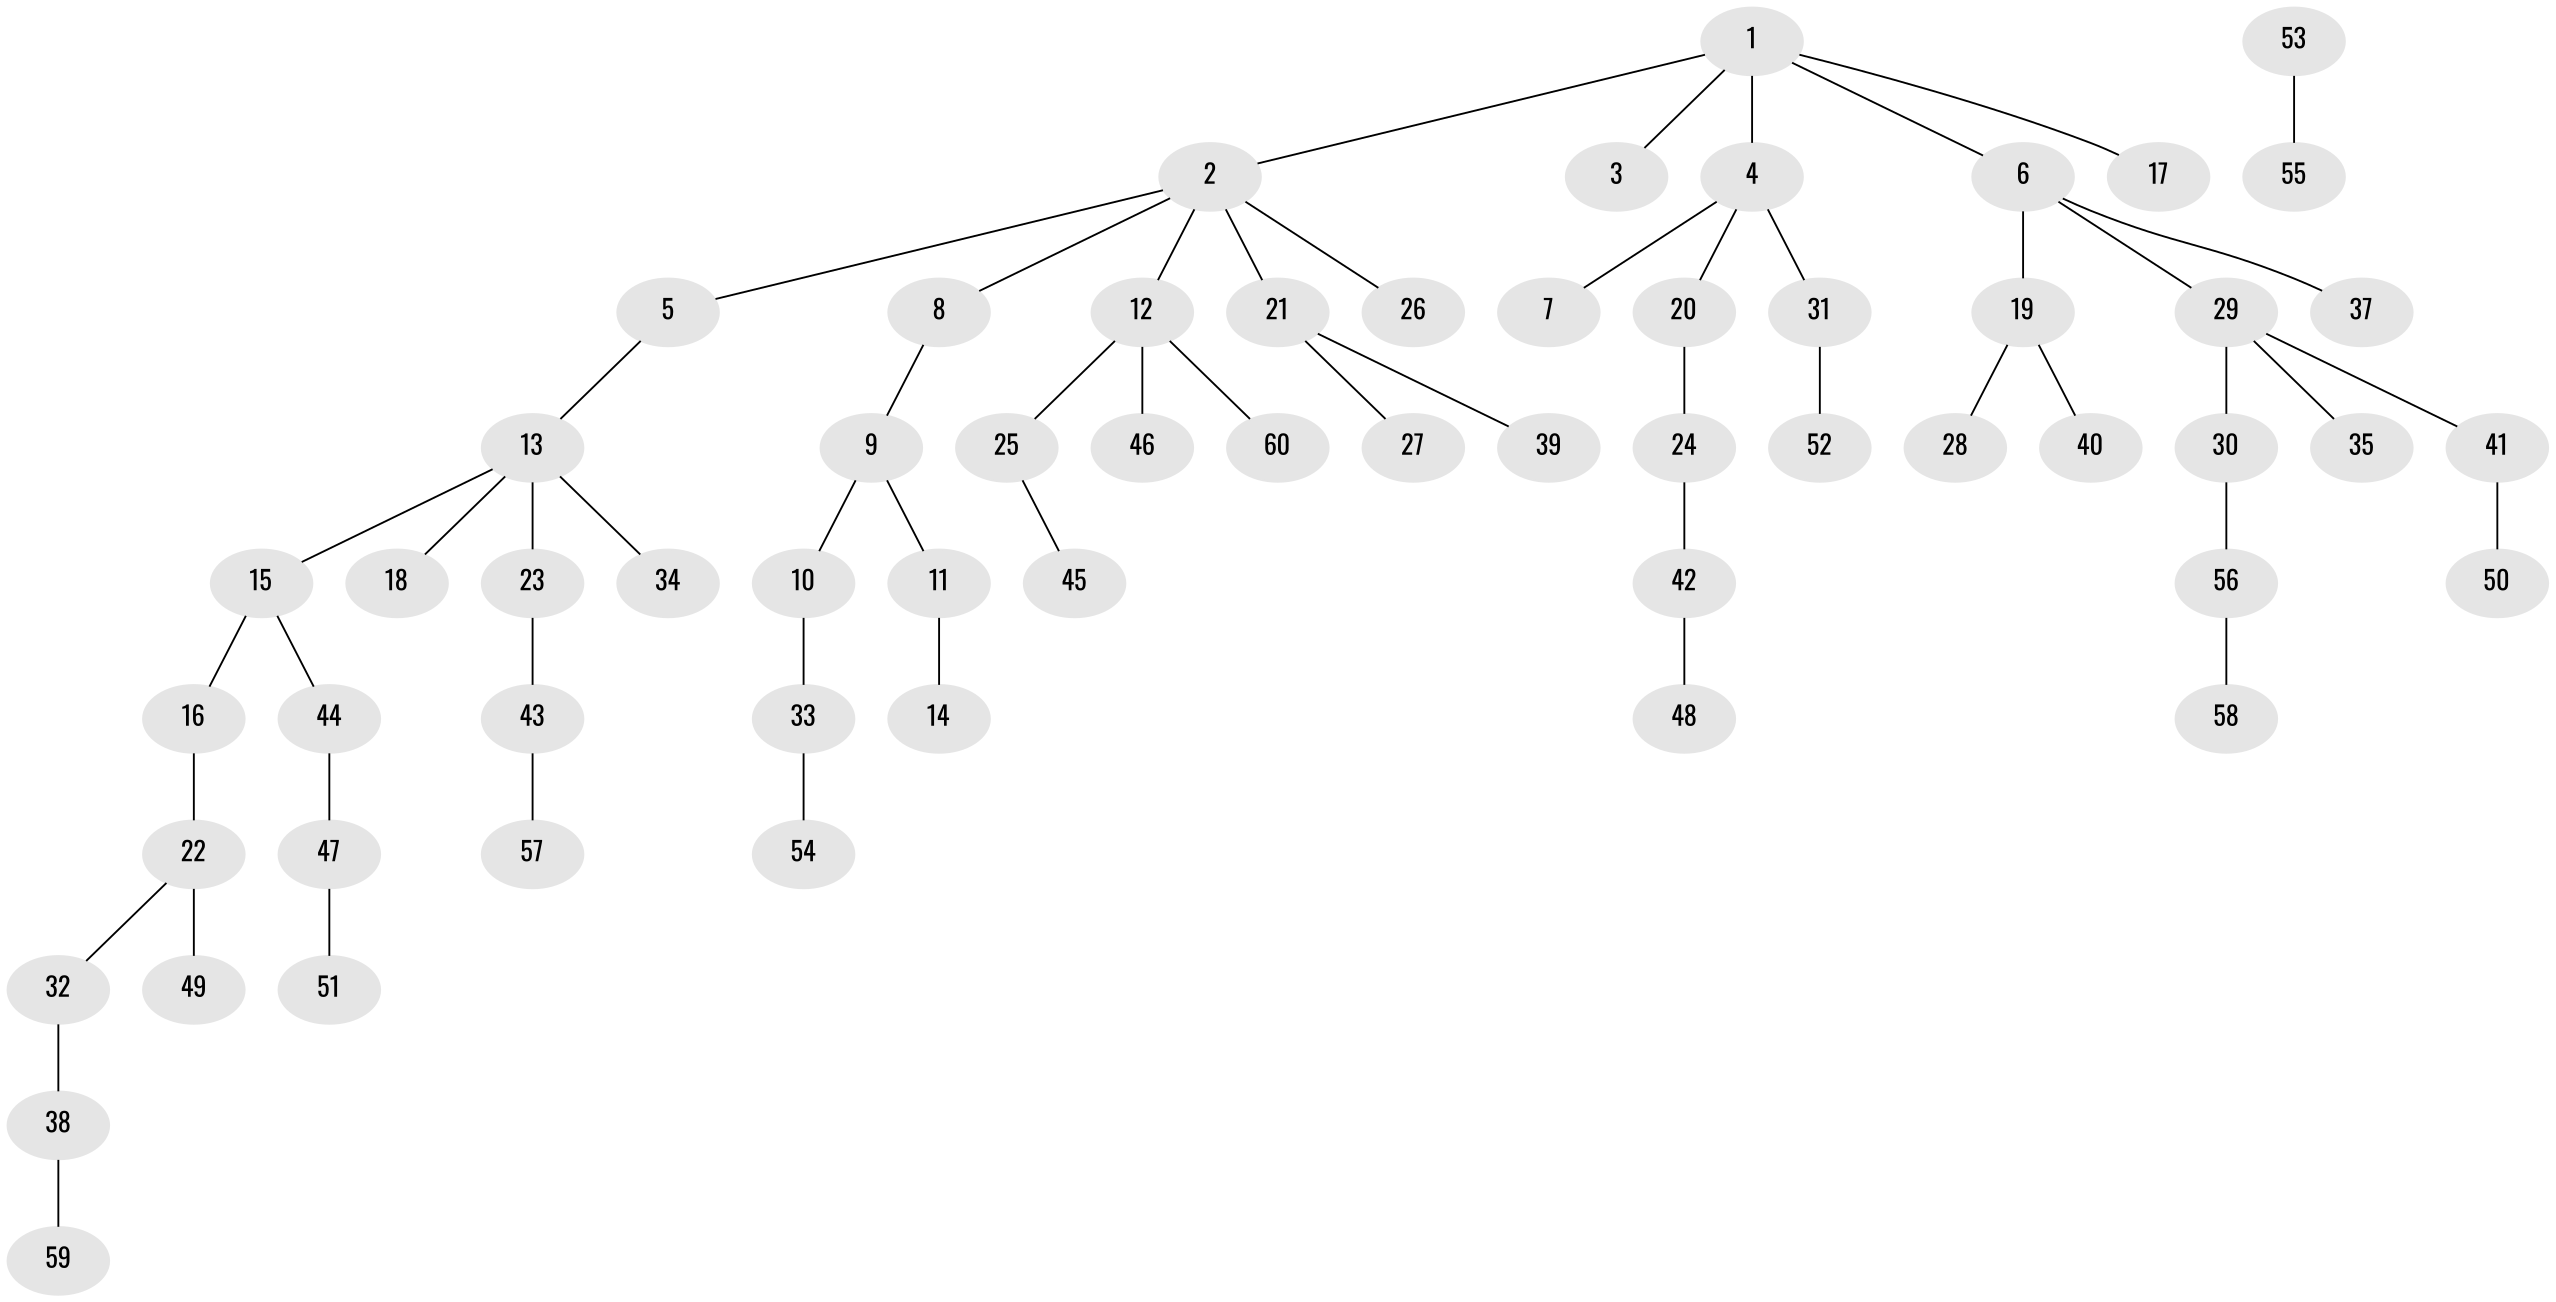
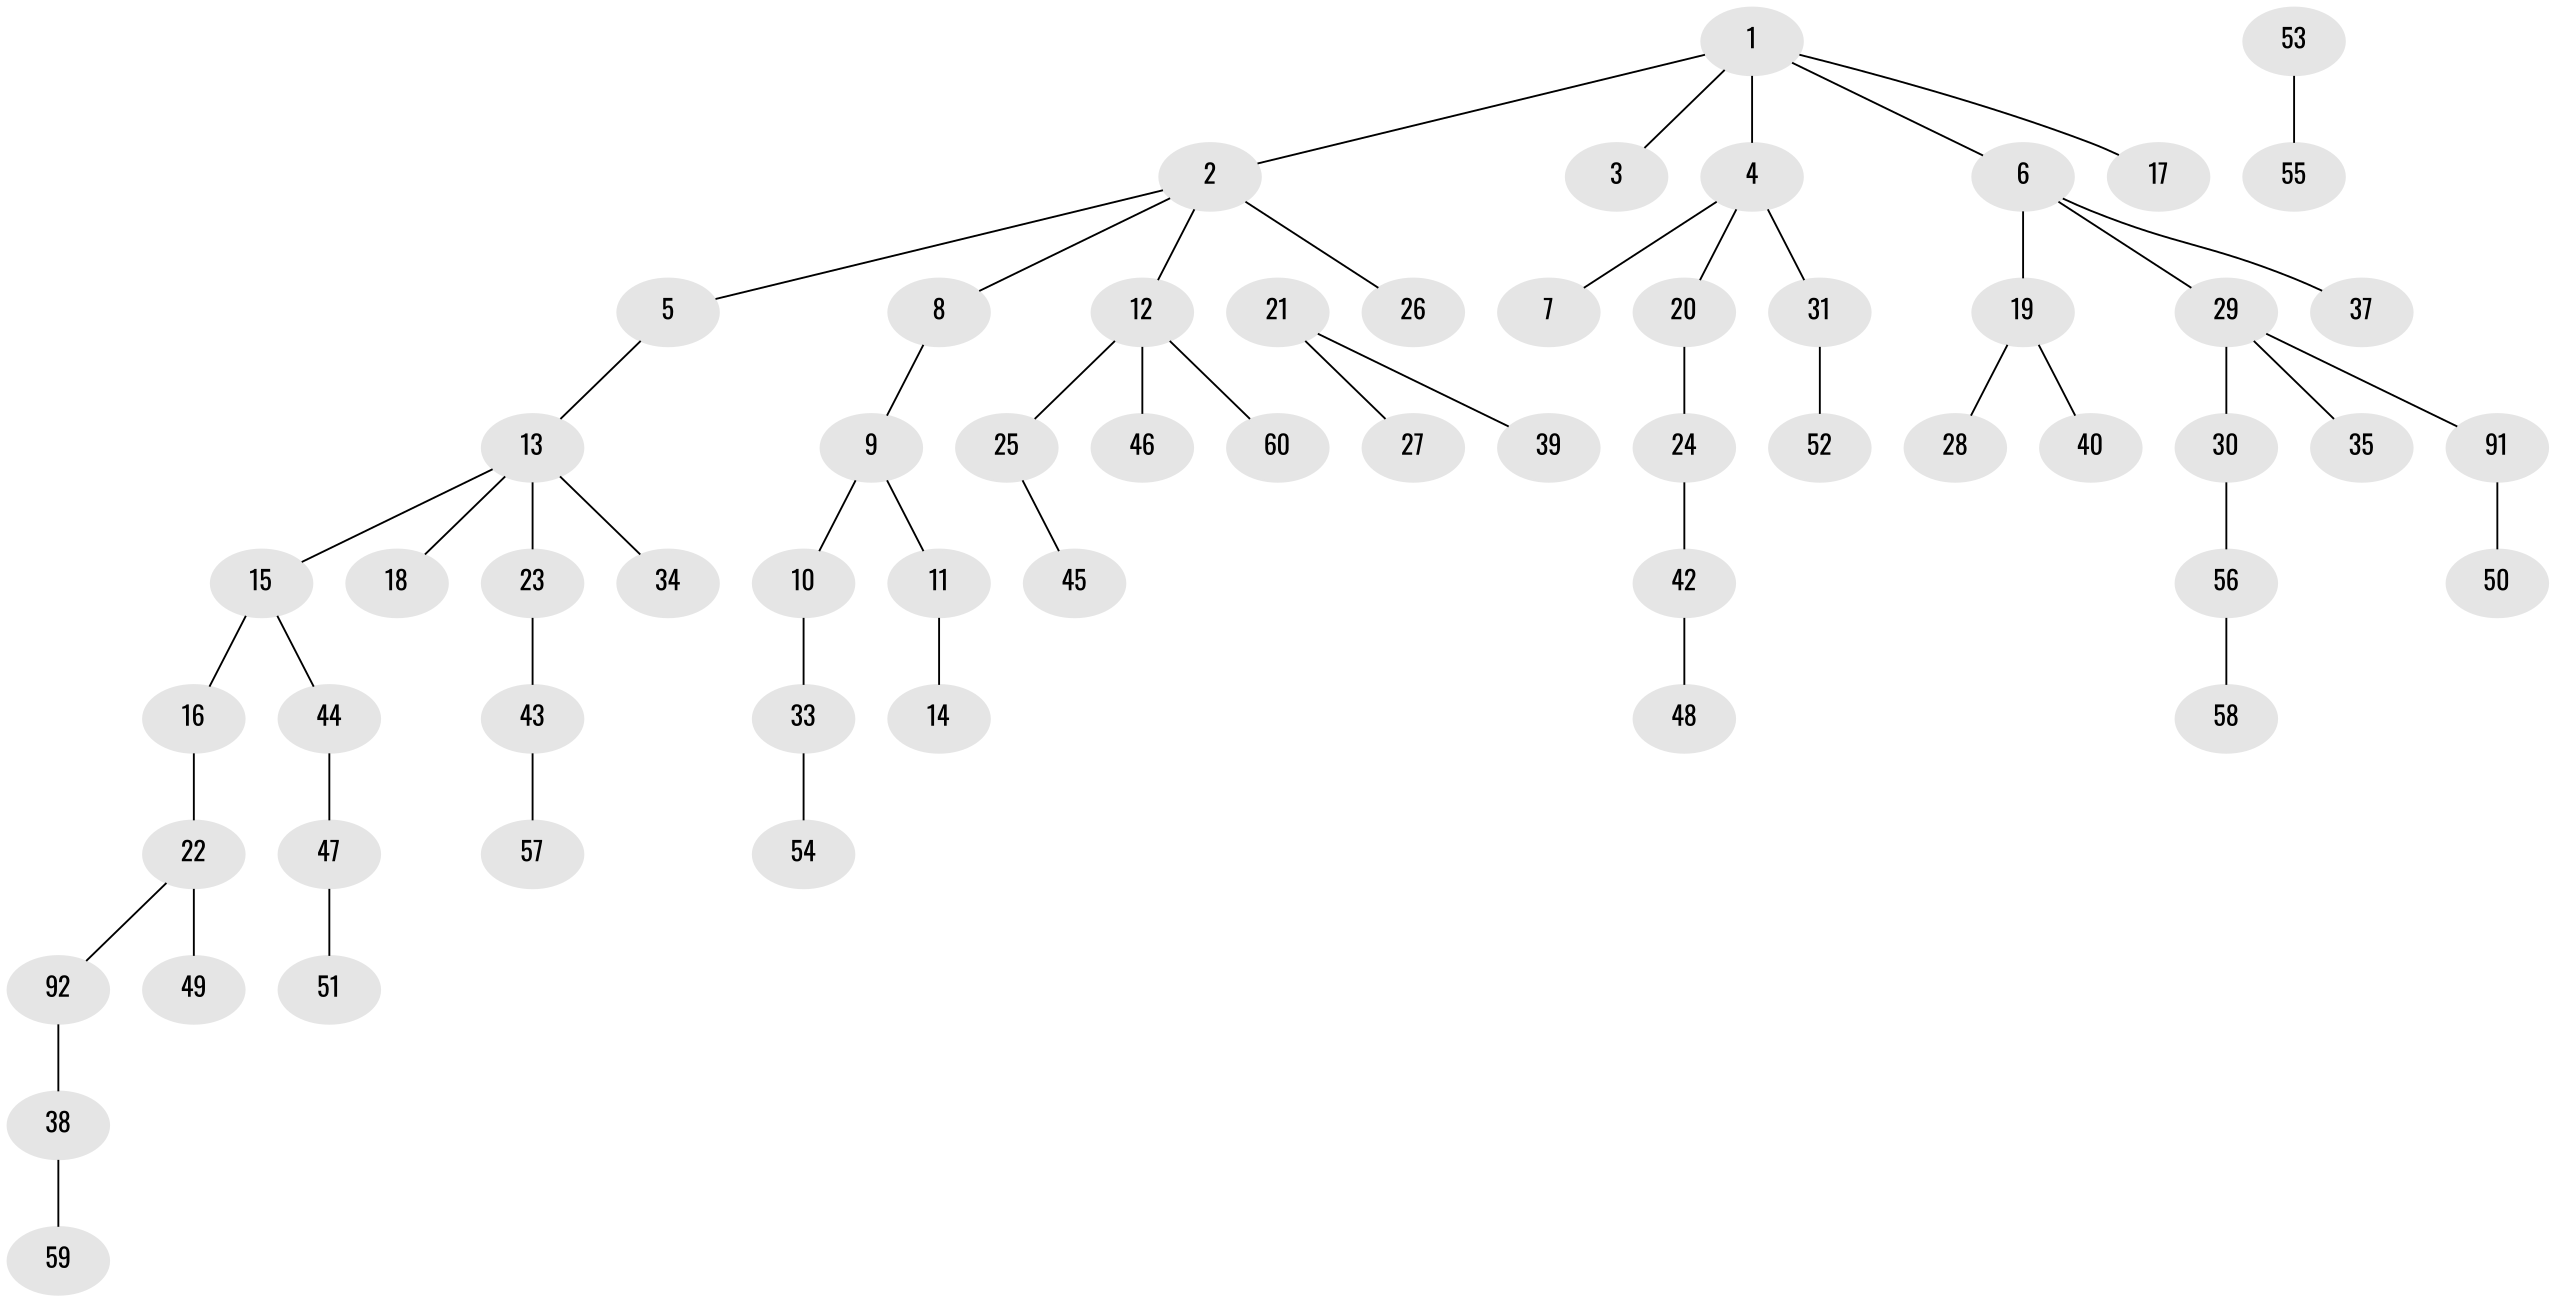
(1244, 245) -> none
(2497, 448) -> (2497, 448)
(58, 990) -> (58, 990)
